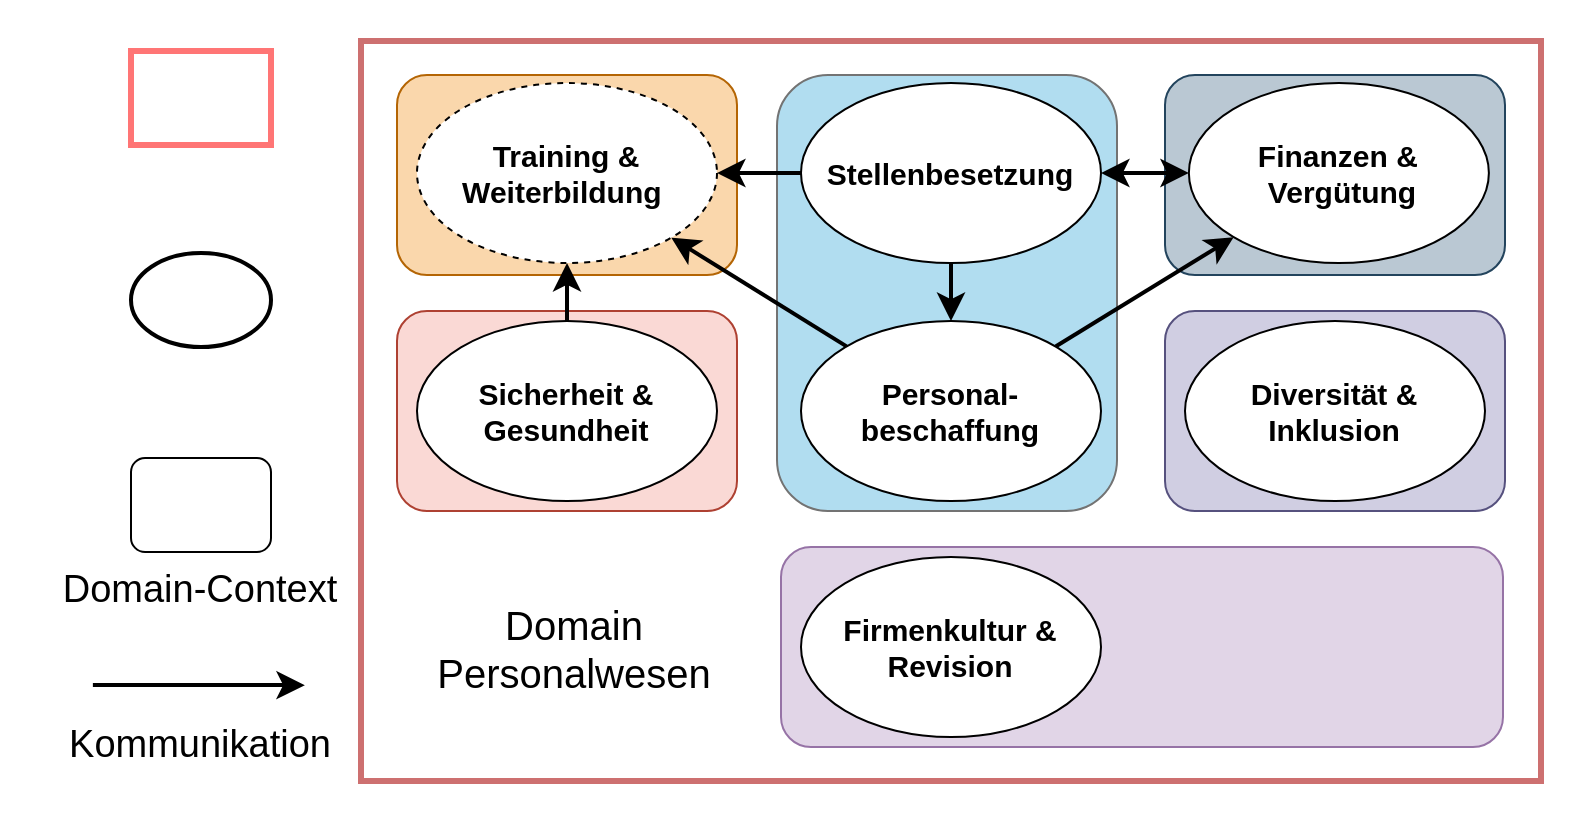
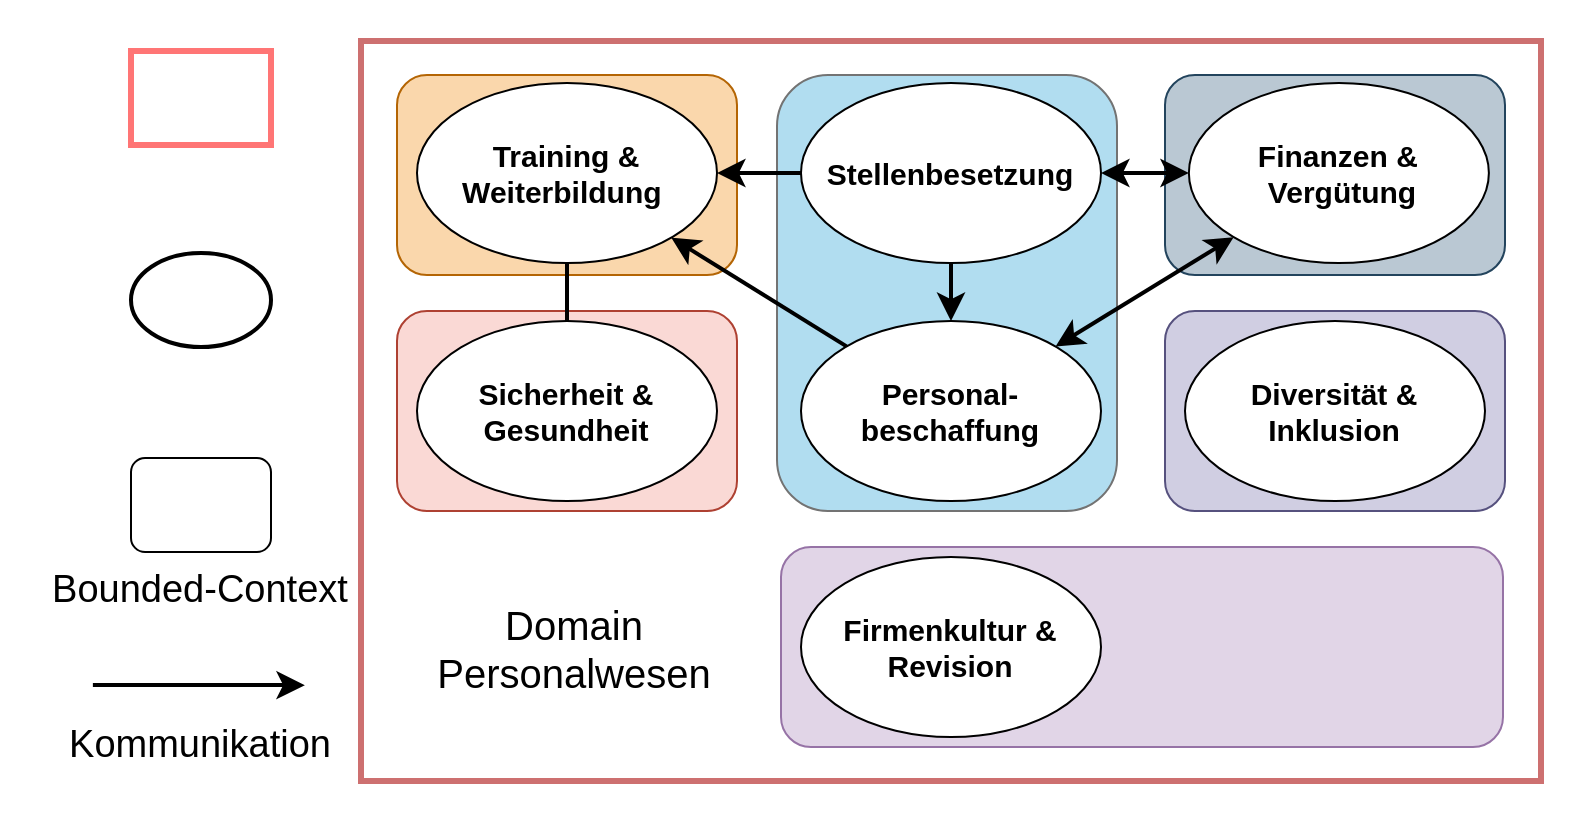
(567, 173) -> (567, 173)
(567, 285) -> (567, 275)
(1066, 340) -> (1074, 335)
(200, 589) -> (200, 589)
